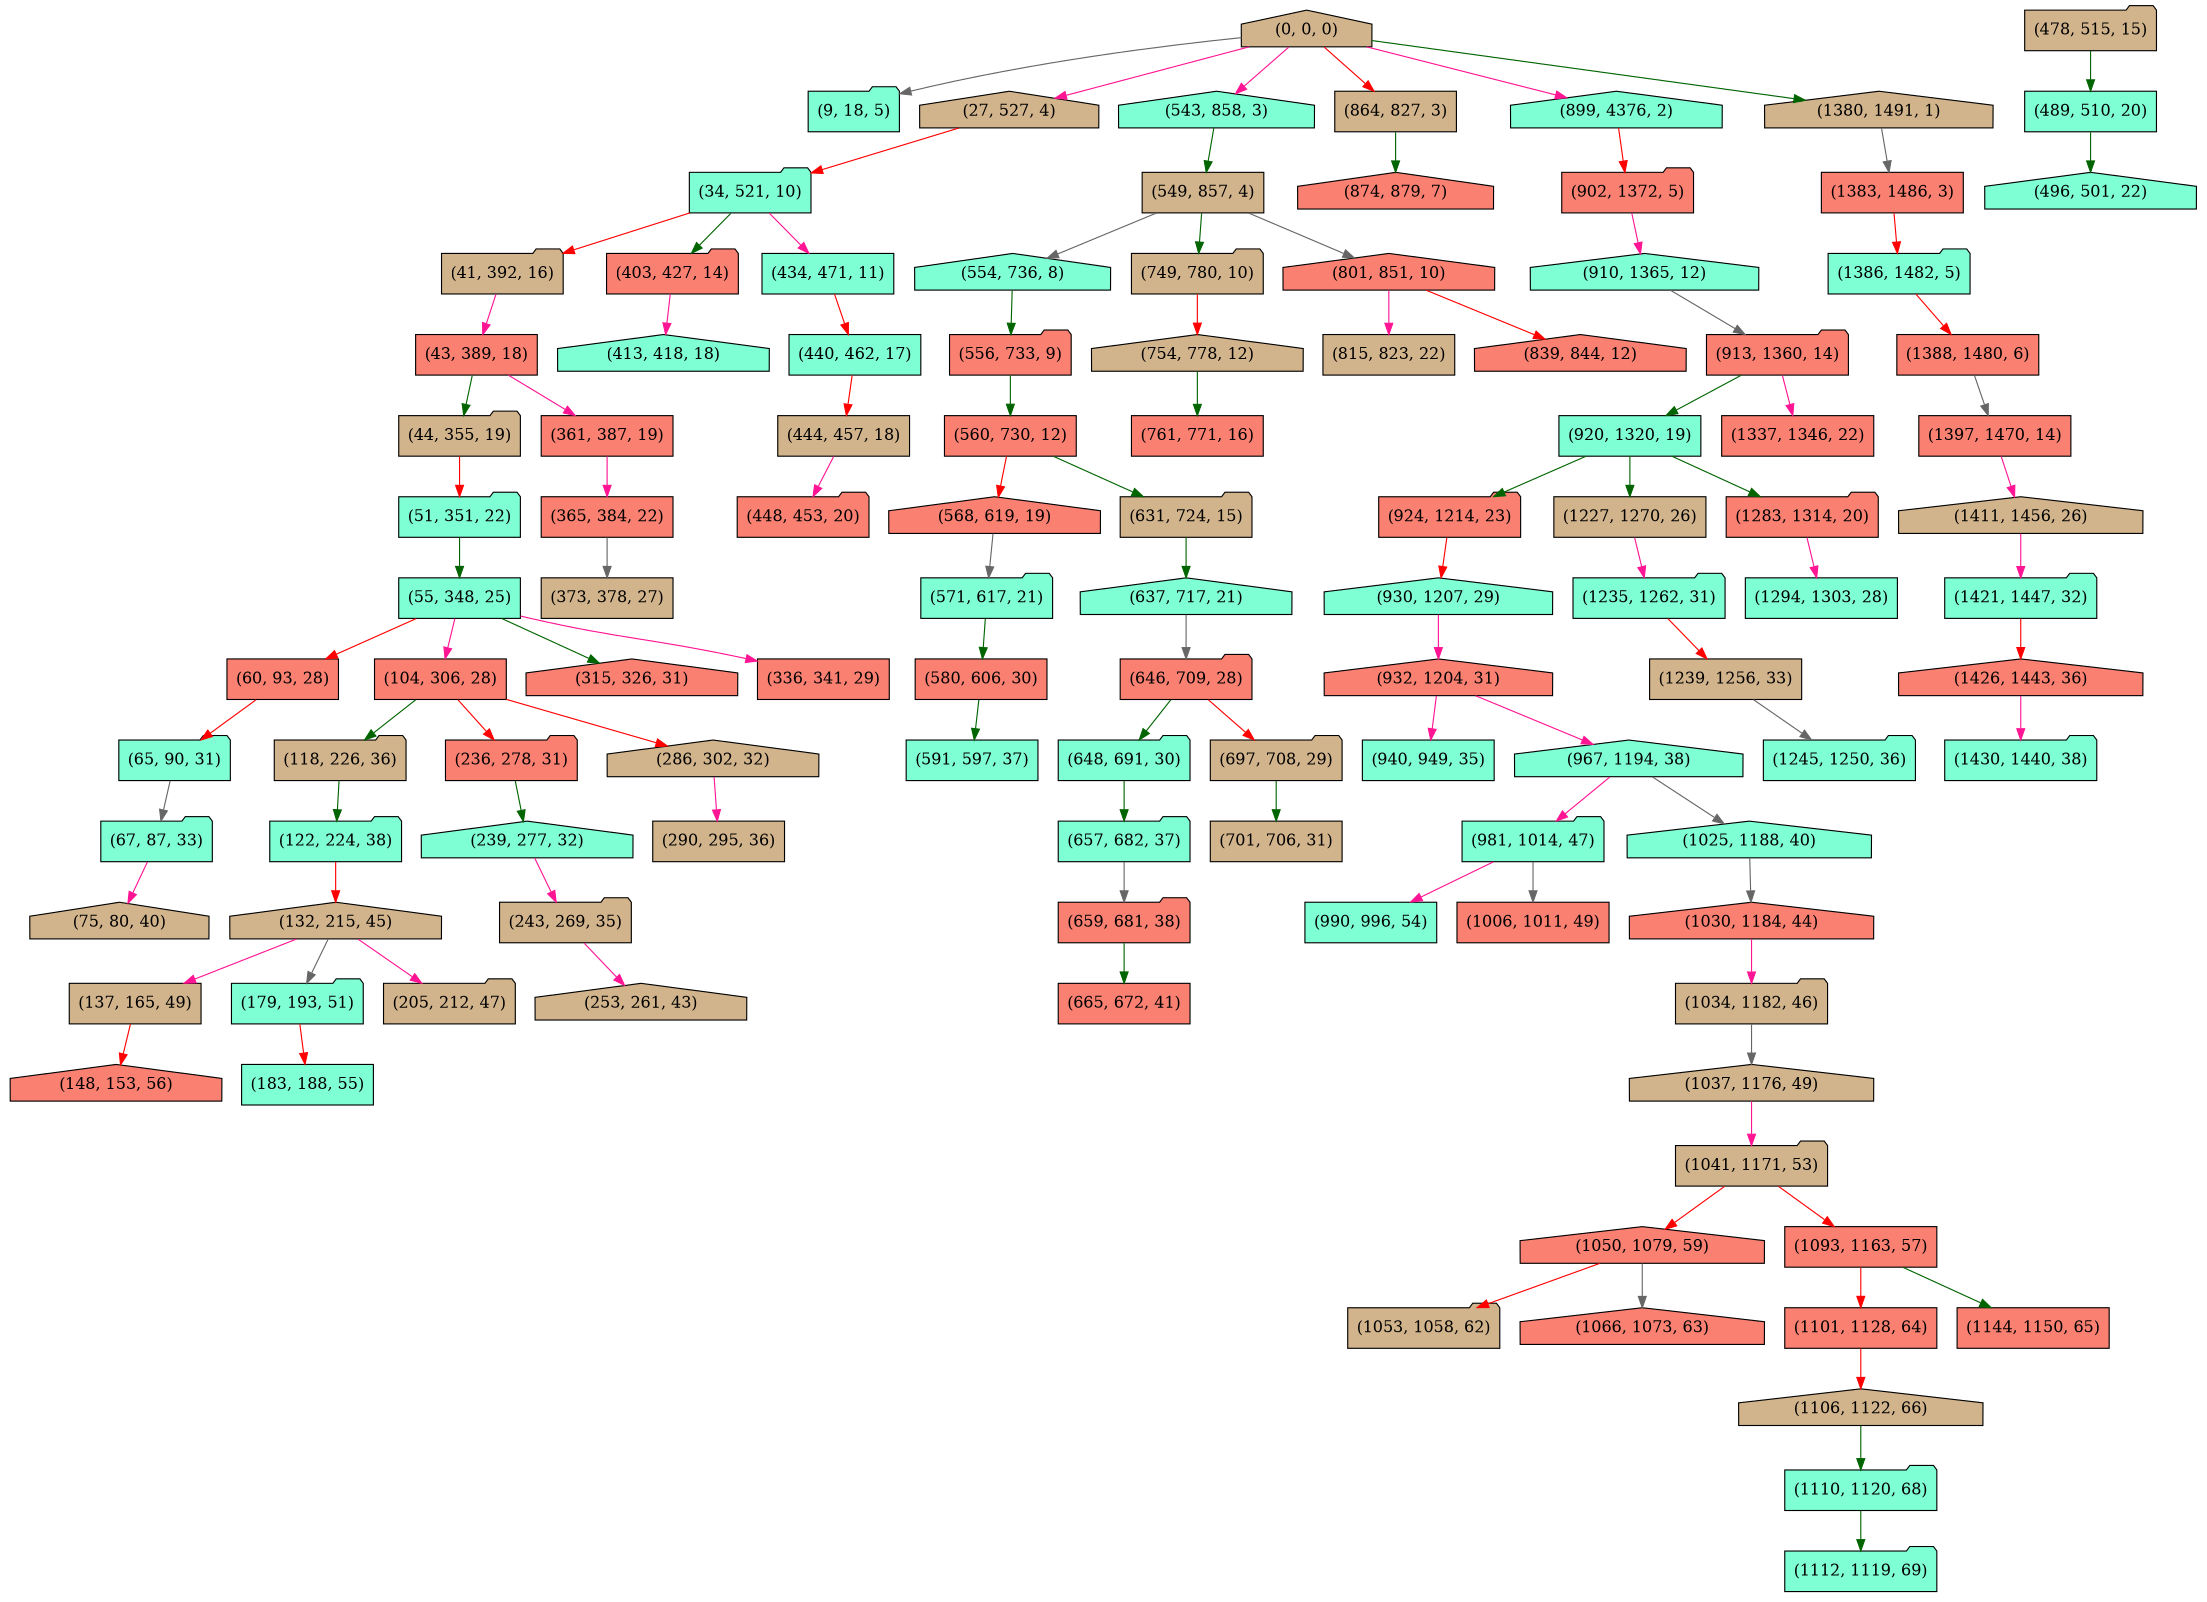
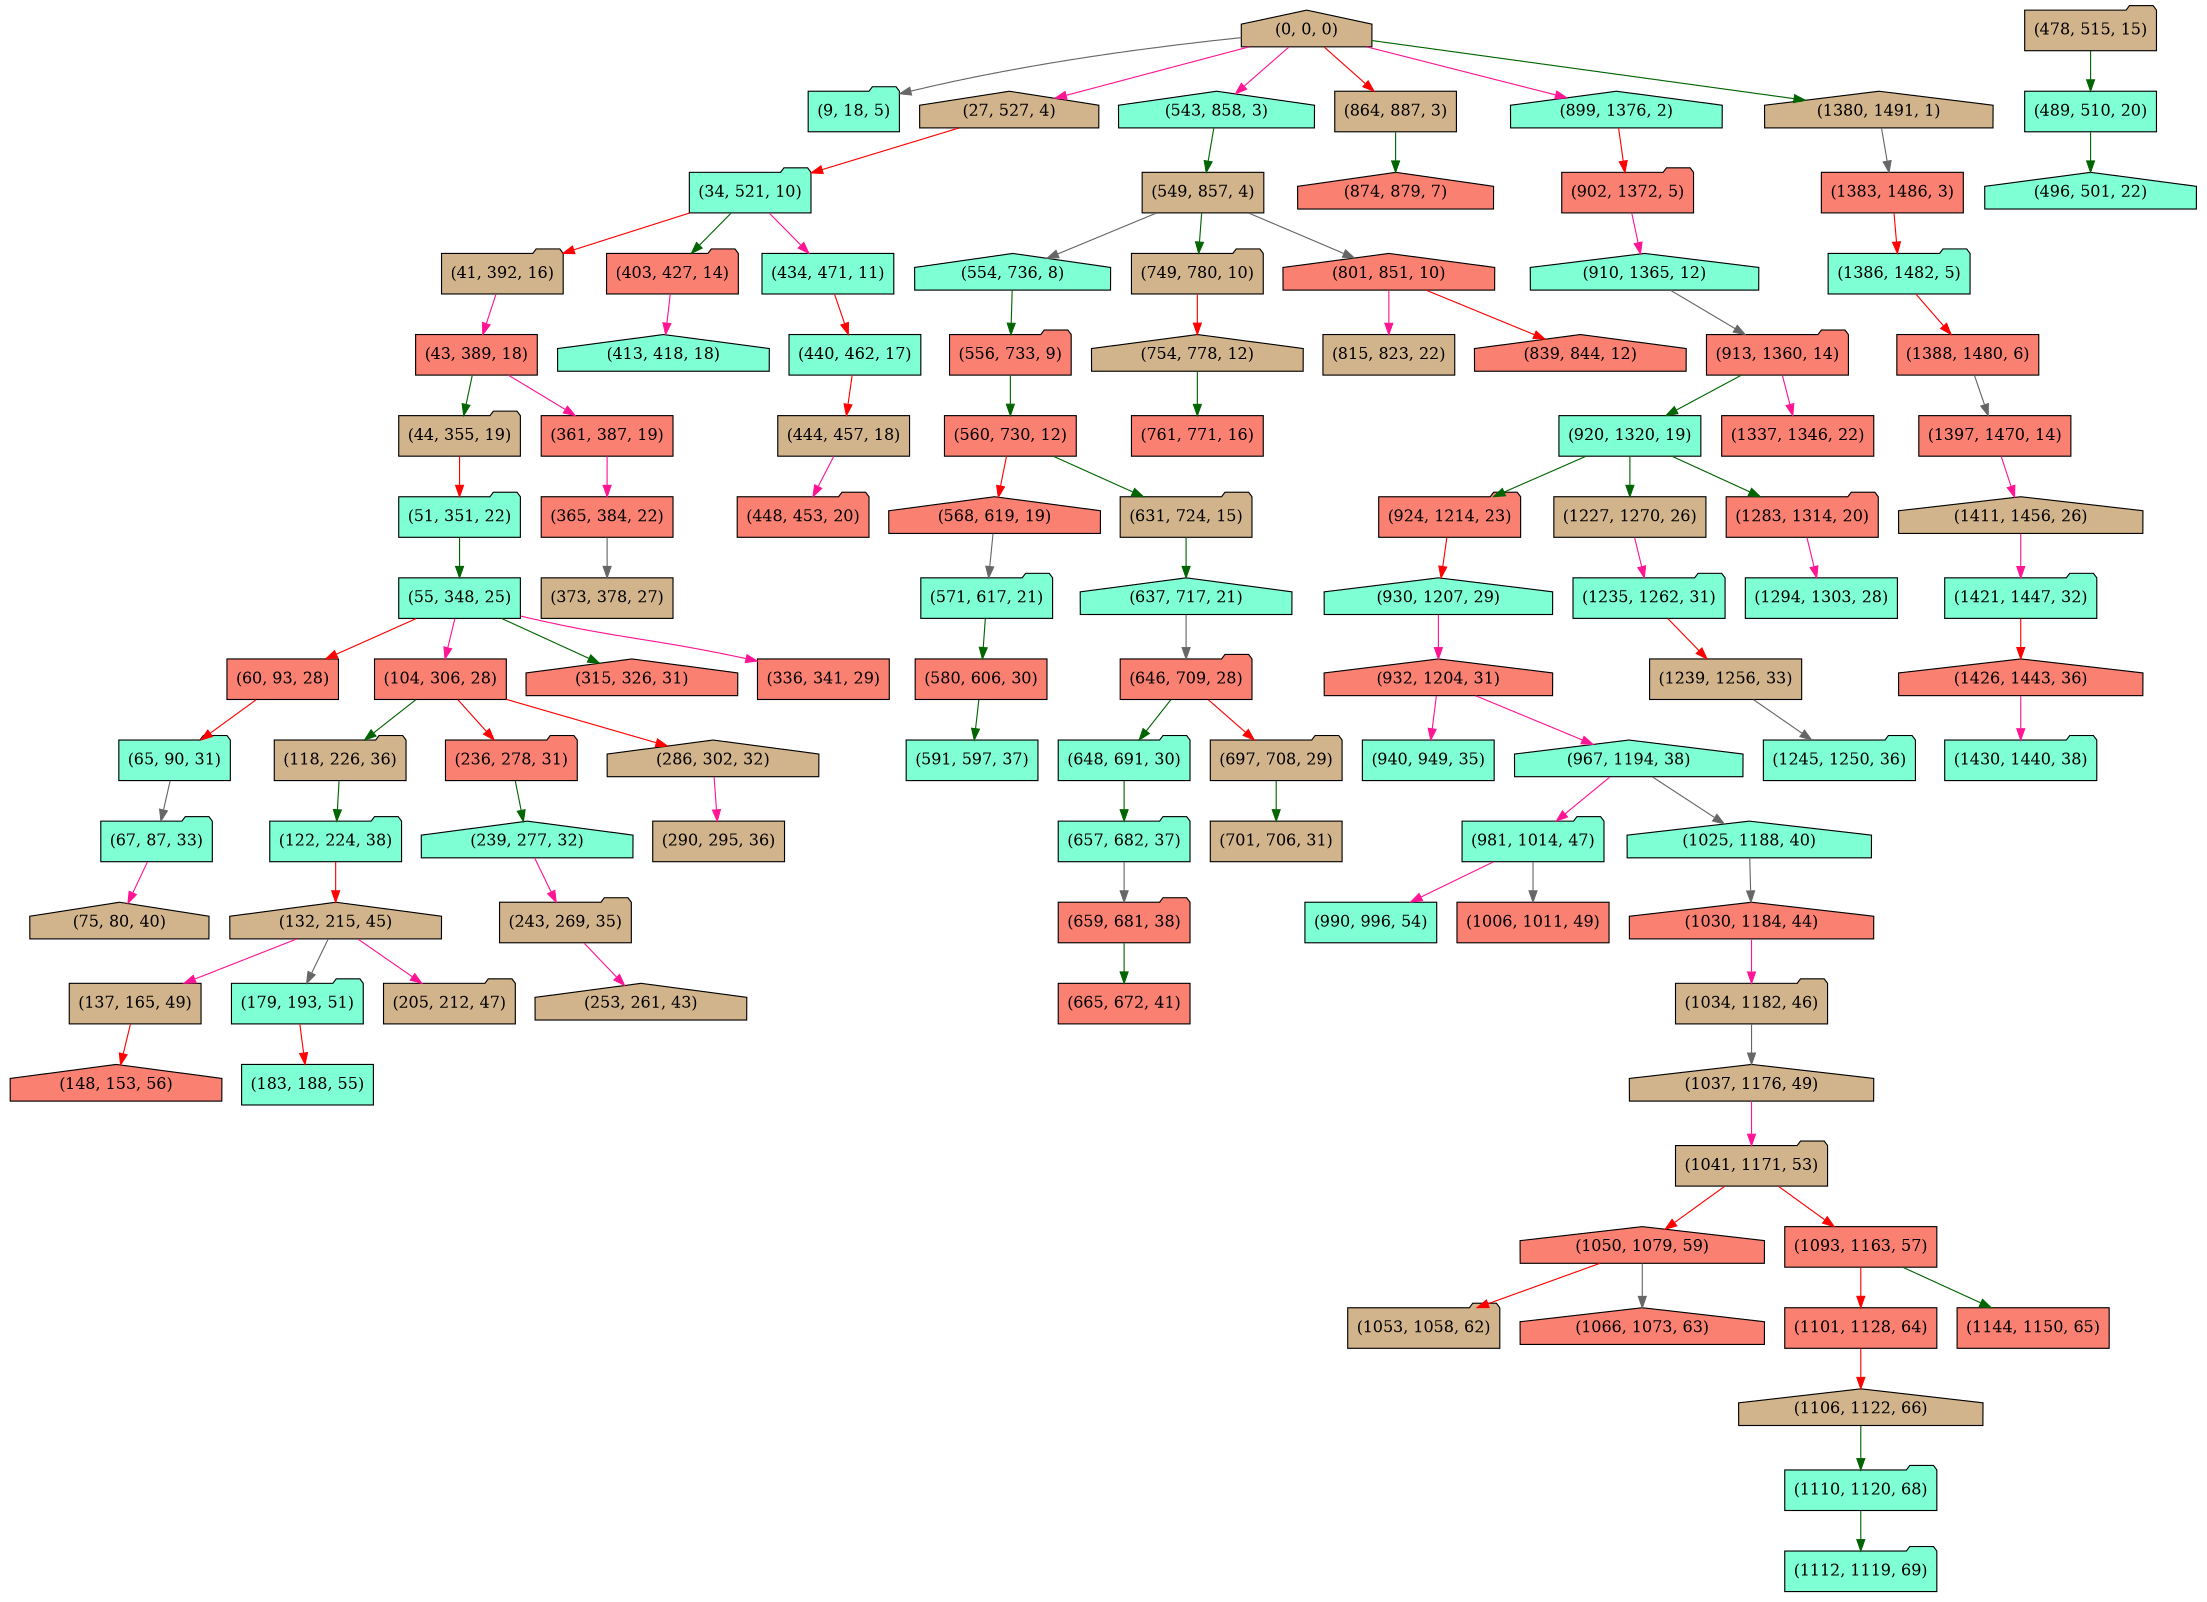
(1396, 112) -> (1396, 112)
(1616, 112) -> (1616, 112)
